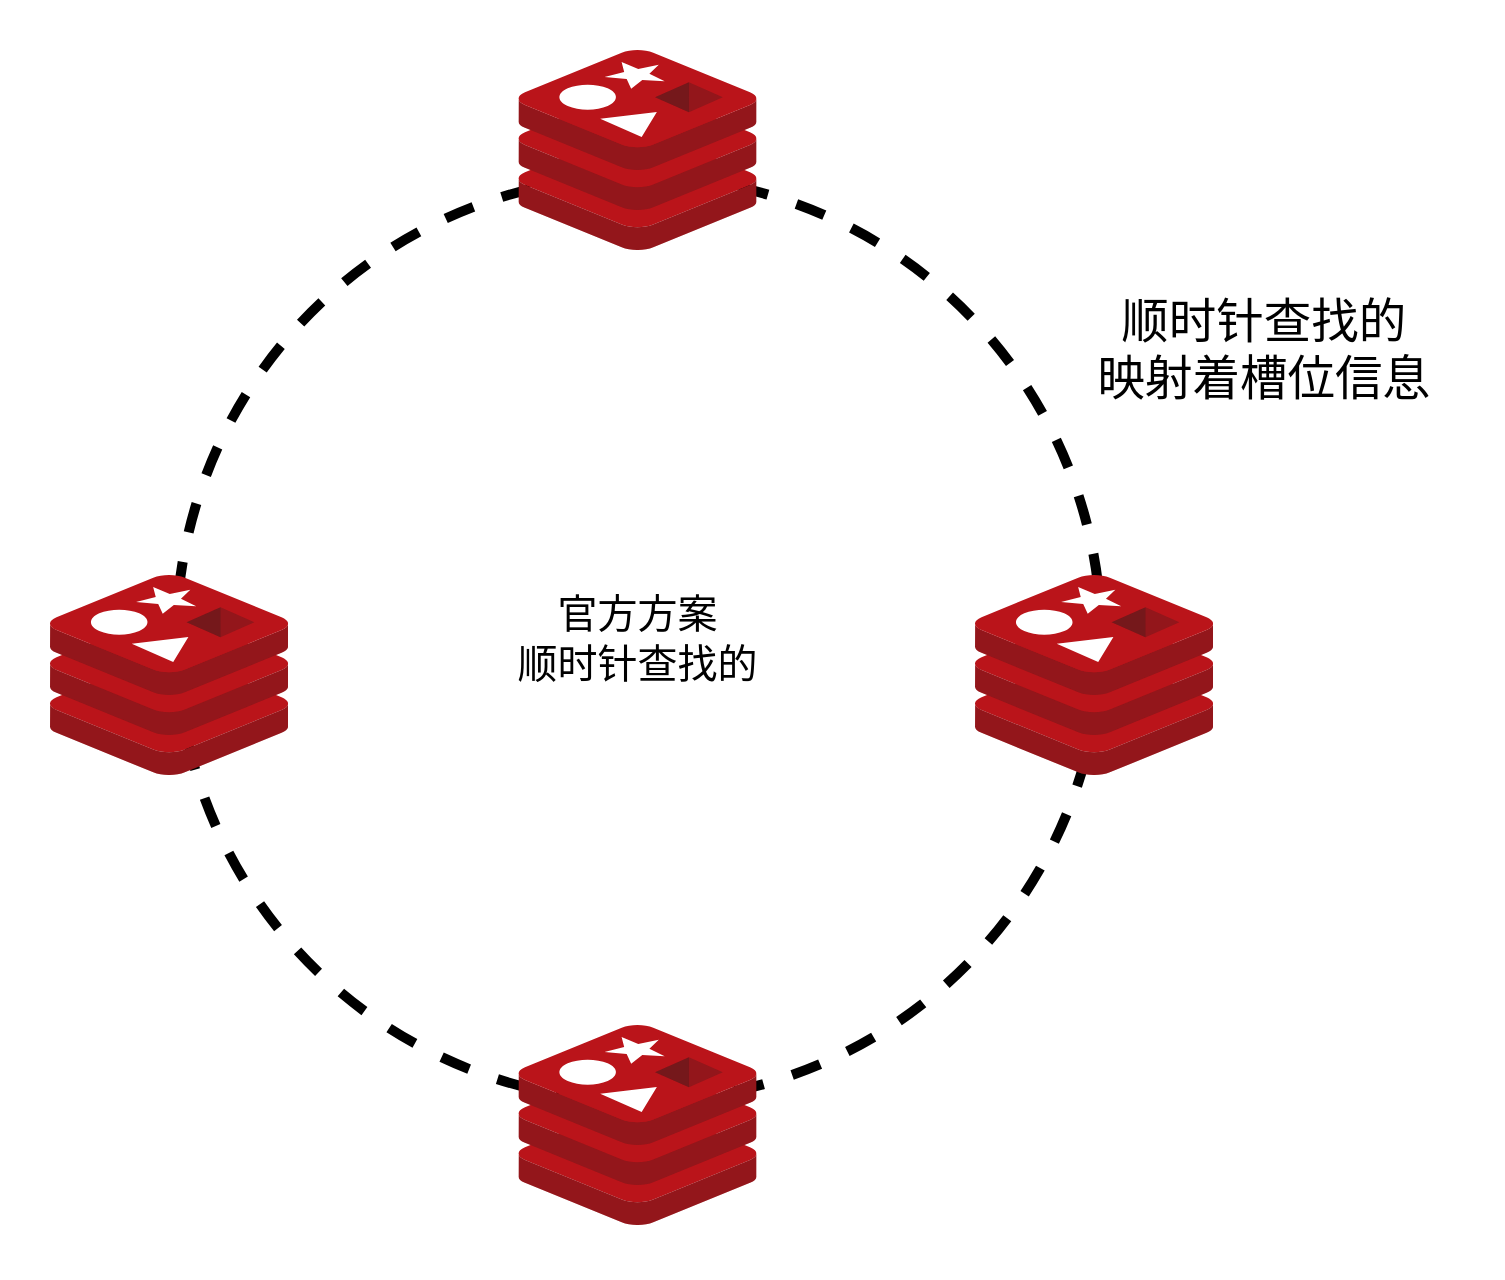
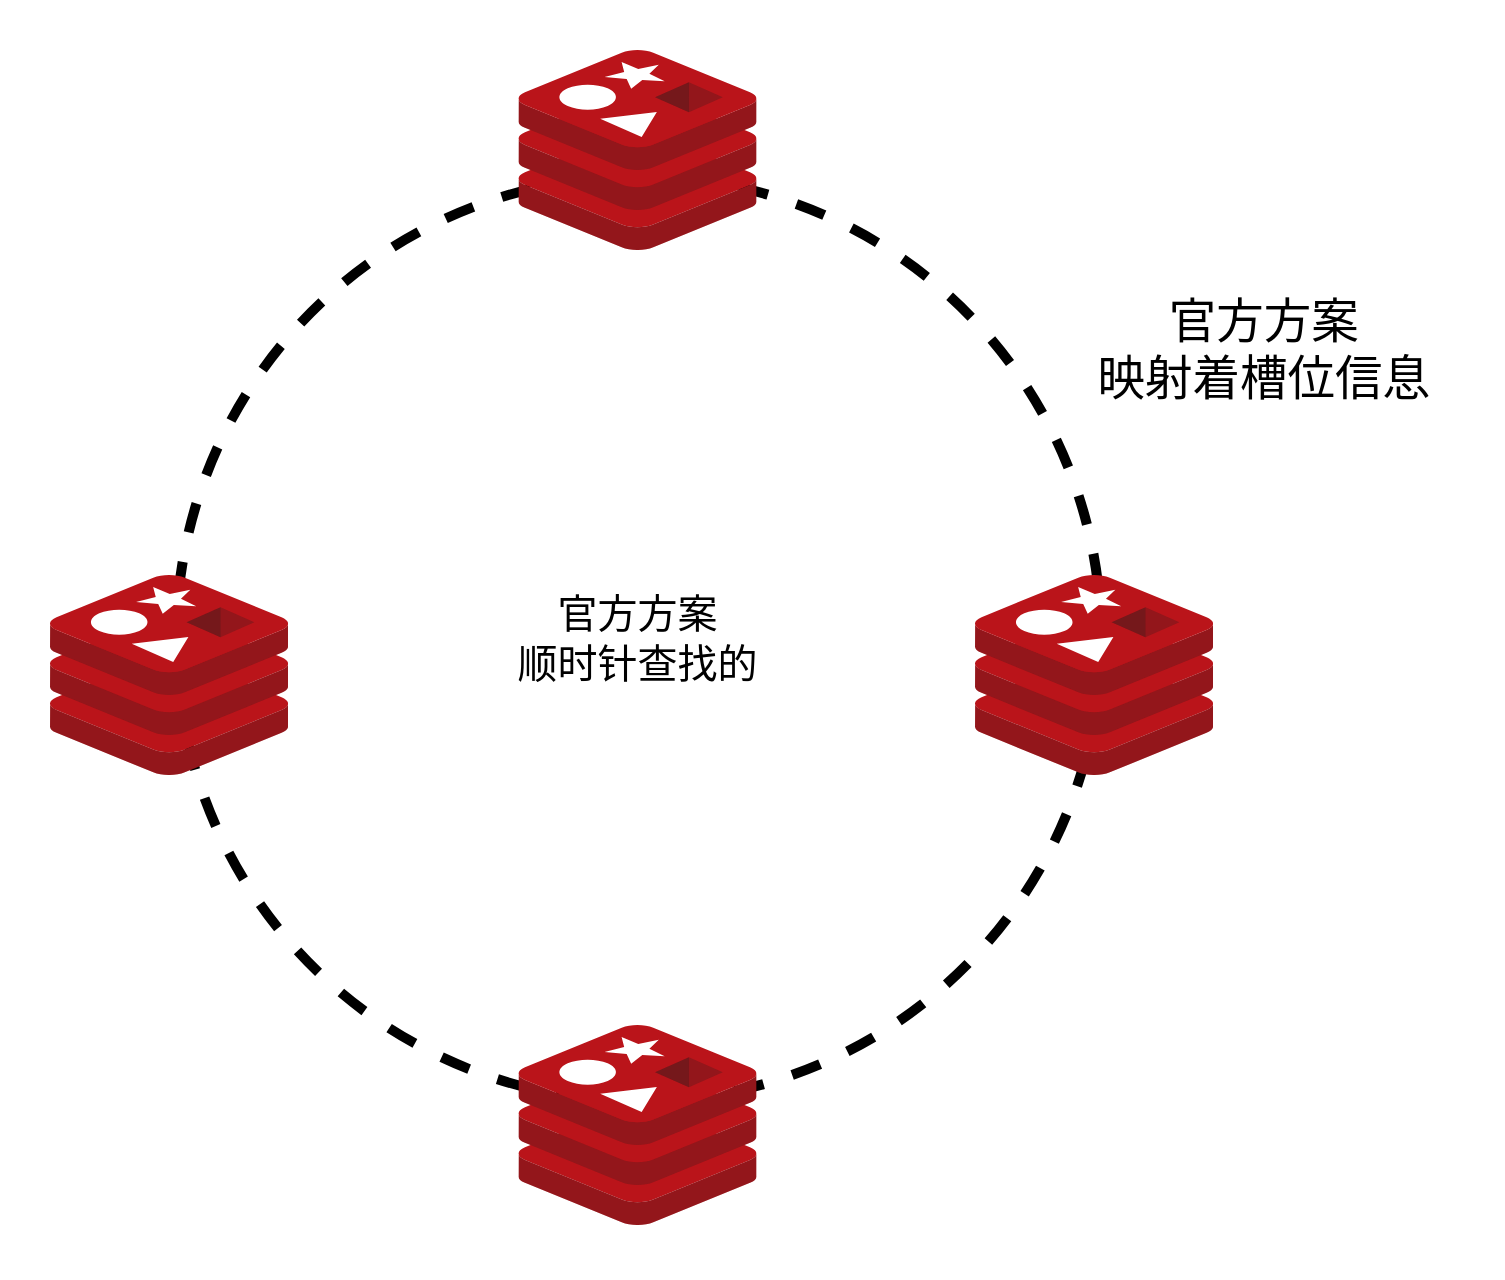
(1265, 351) -> (1265, 351)
